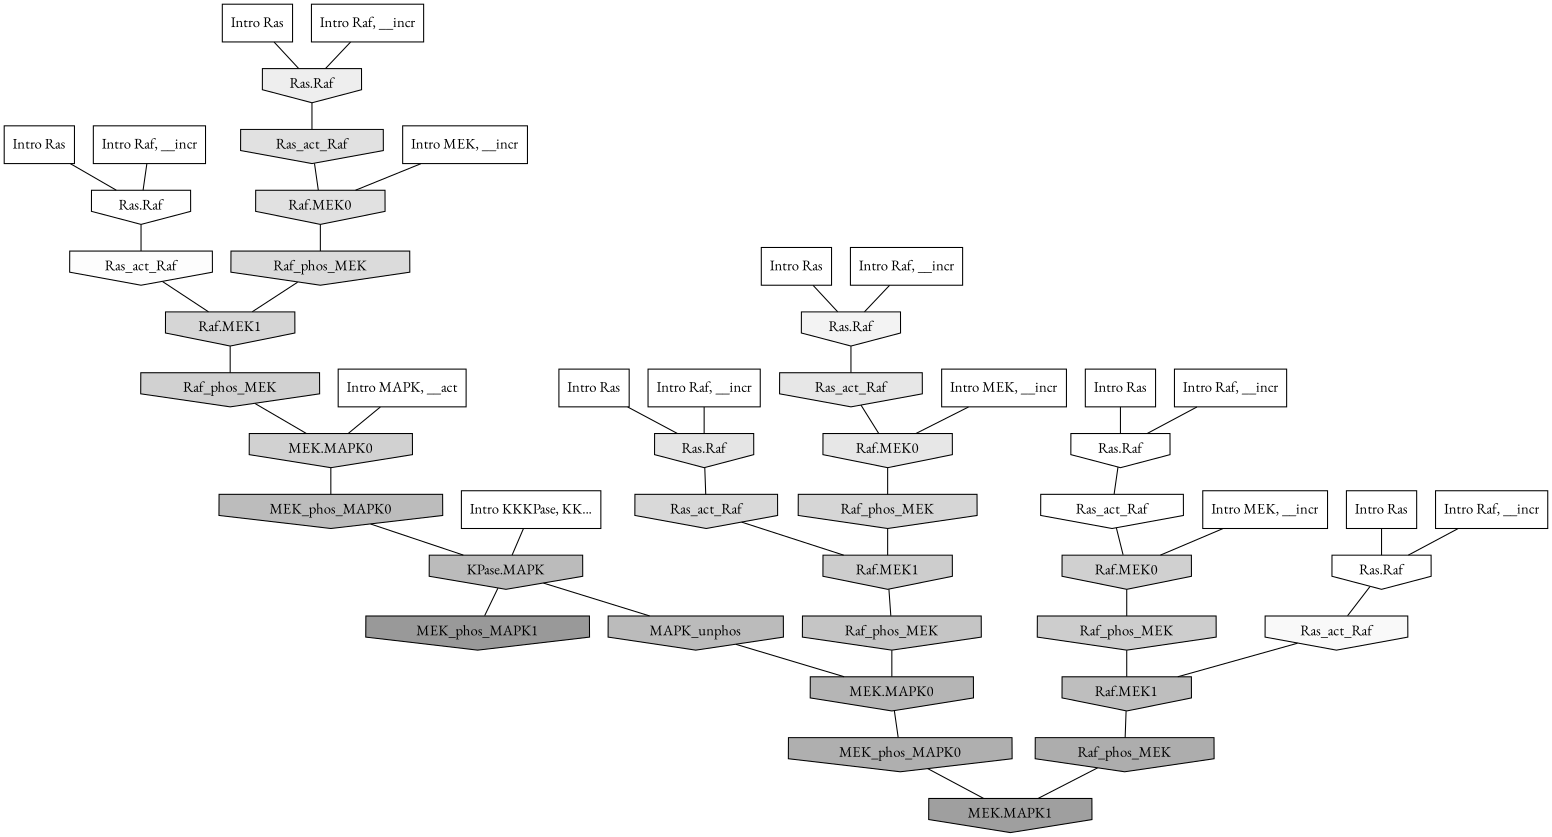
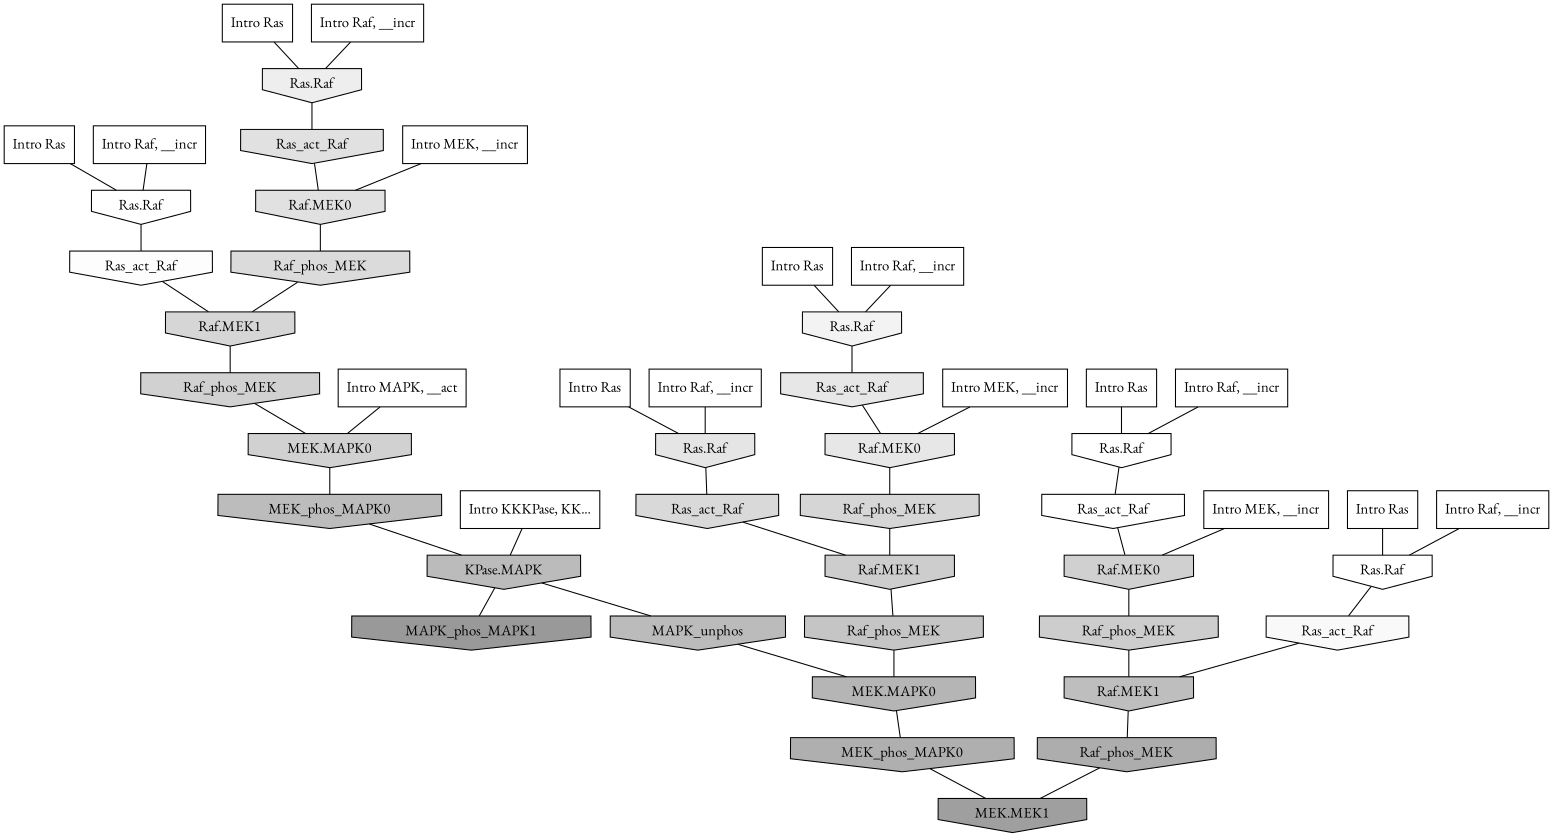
(478, 631) -> (471, 631)
(1010, 814) -> (1012, 814)
